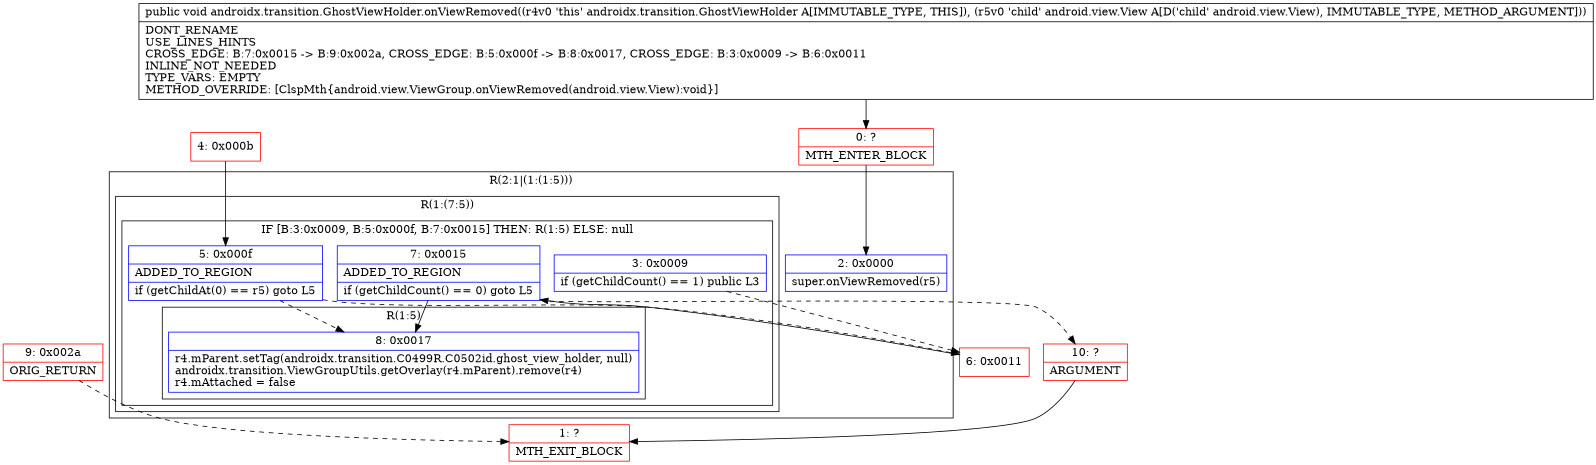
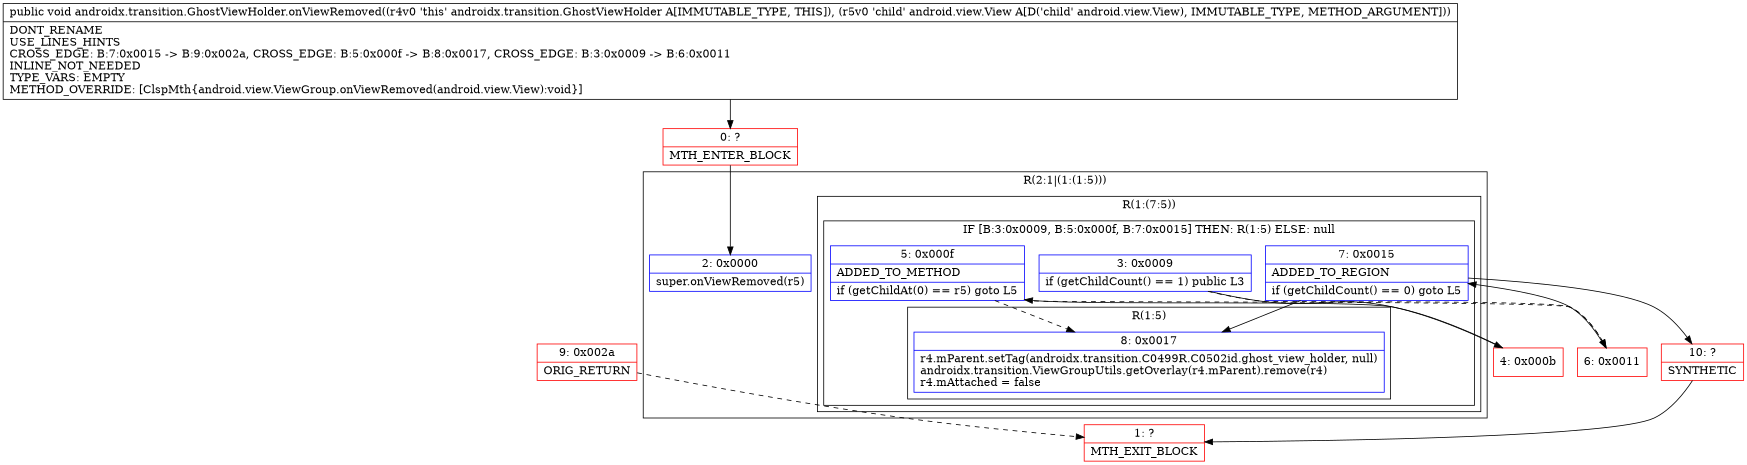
(194, 273) -> (899, 273)
(811, 301) -> (1585, 289)
none -> (1355, 302)
(1085, 371) -> (1702, 371)
